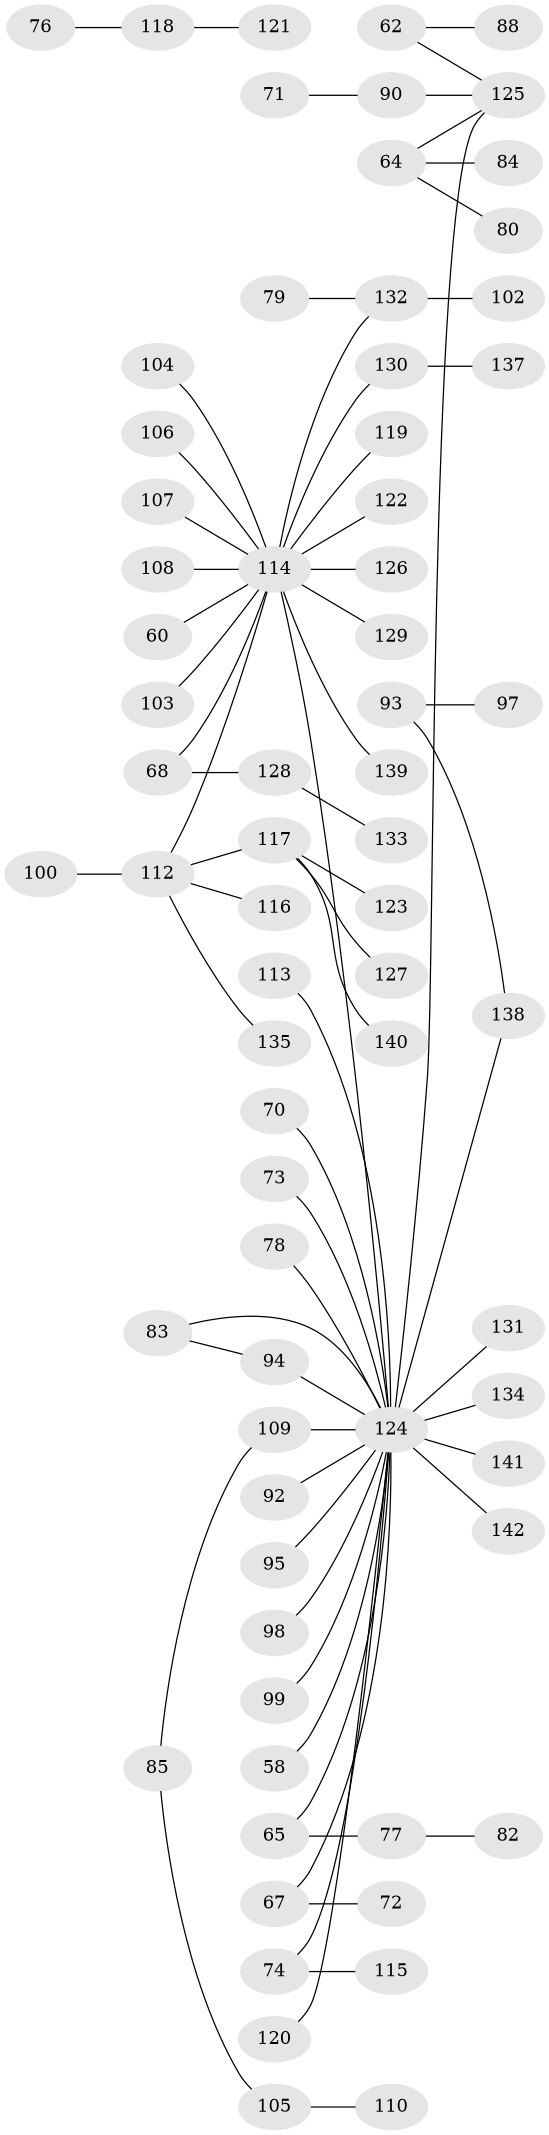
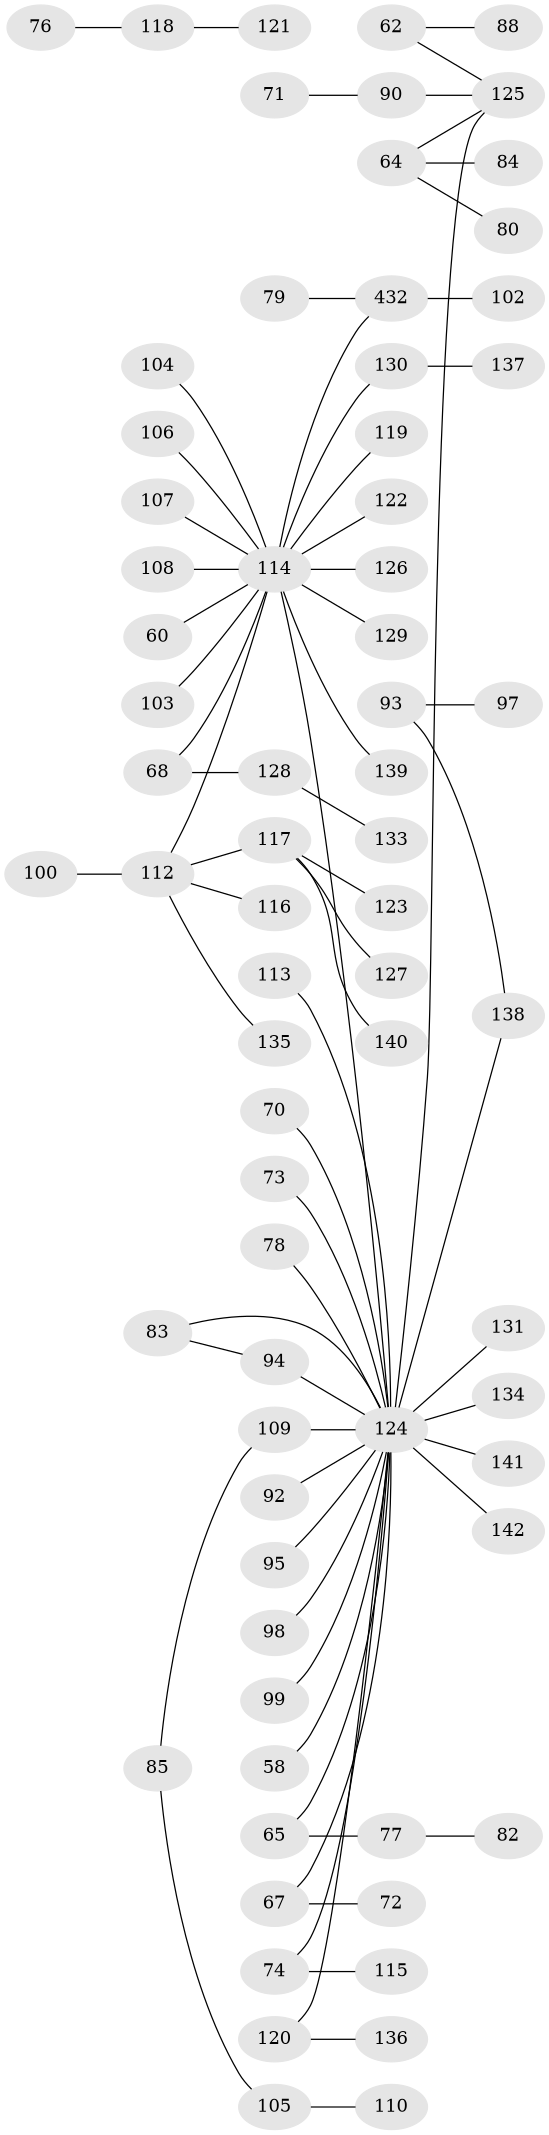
(392, 298) -> (392, 298)
none -> (392, 2039)
